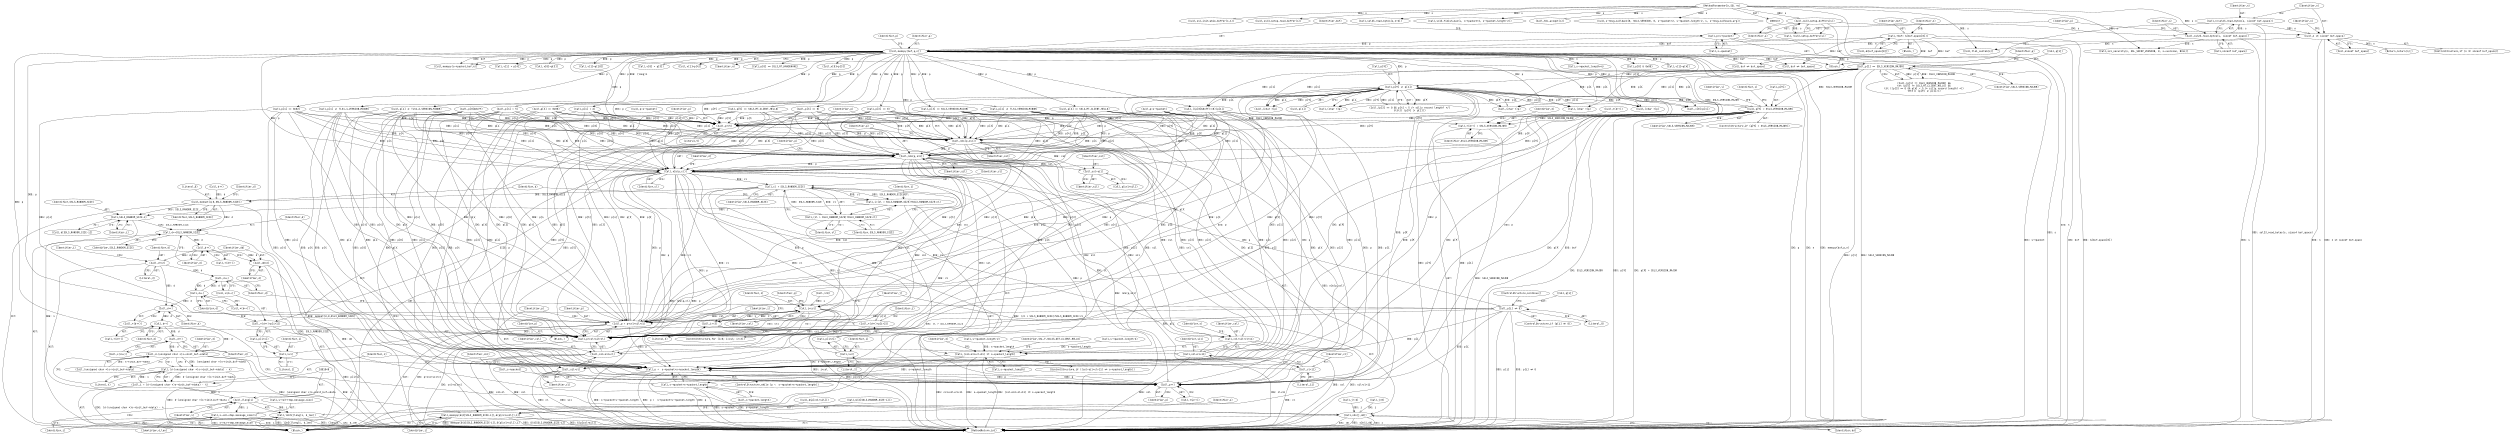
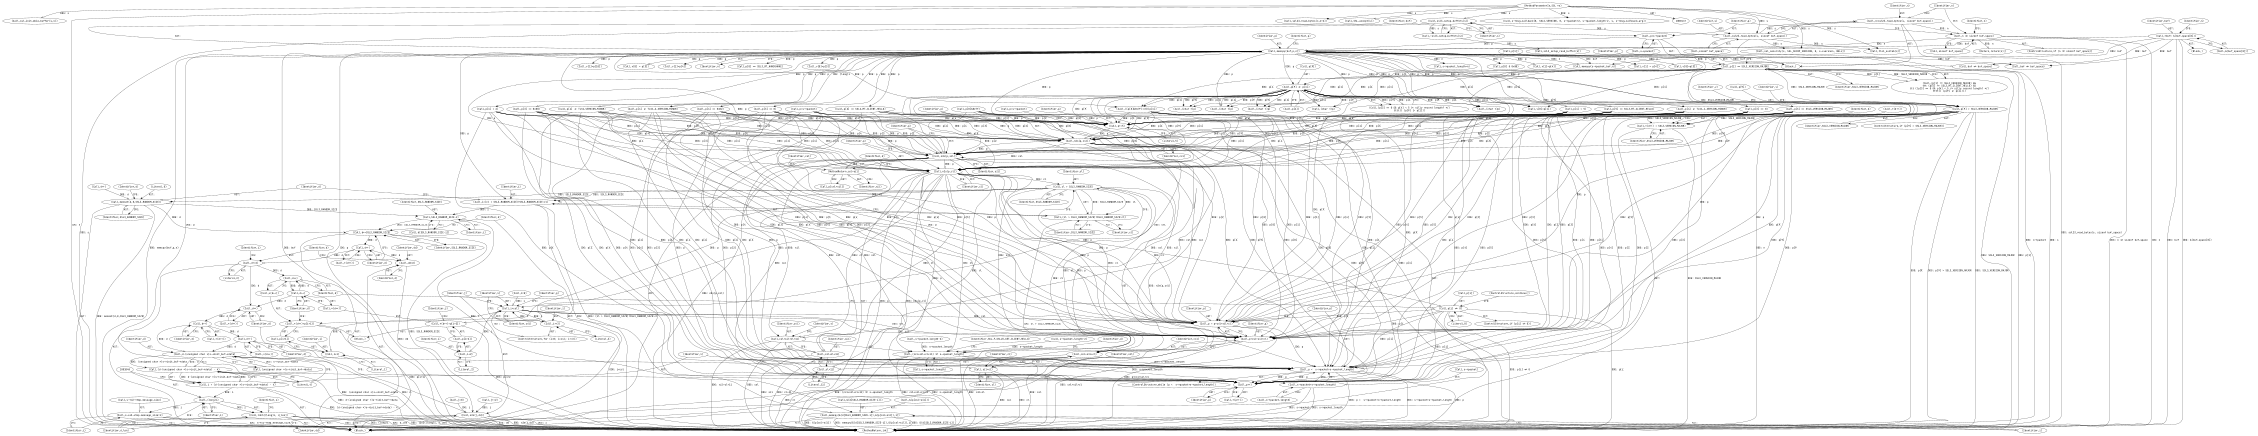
(1499, 10) -> (1499, 44)
(1470, 21) -> none
(905, 110) -> (570, 58)
(1093, 172) -> (844, 172)
(505, 248) -> (714, 248)
(1006, 291) -> none
(1092, 370) -> none
